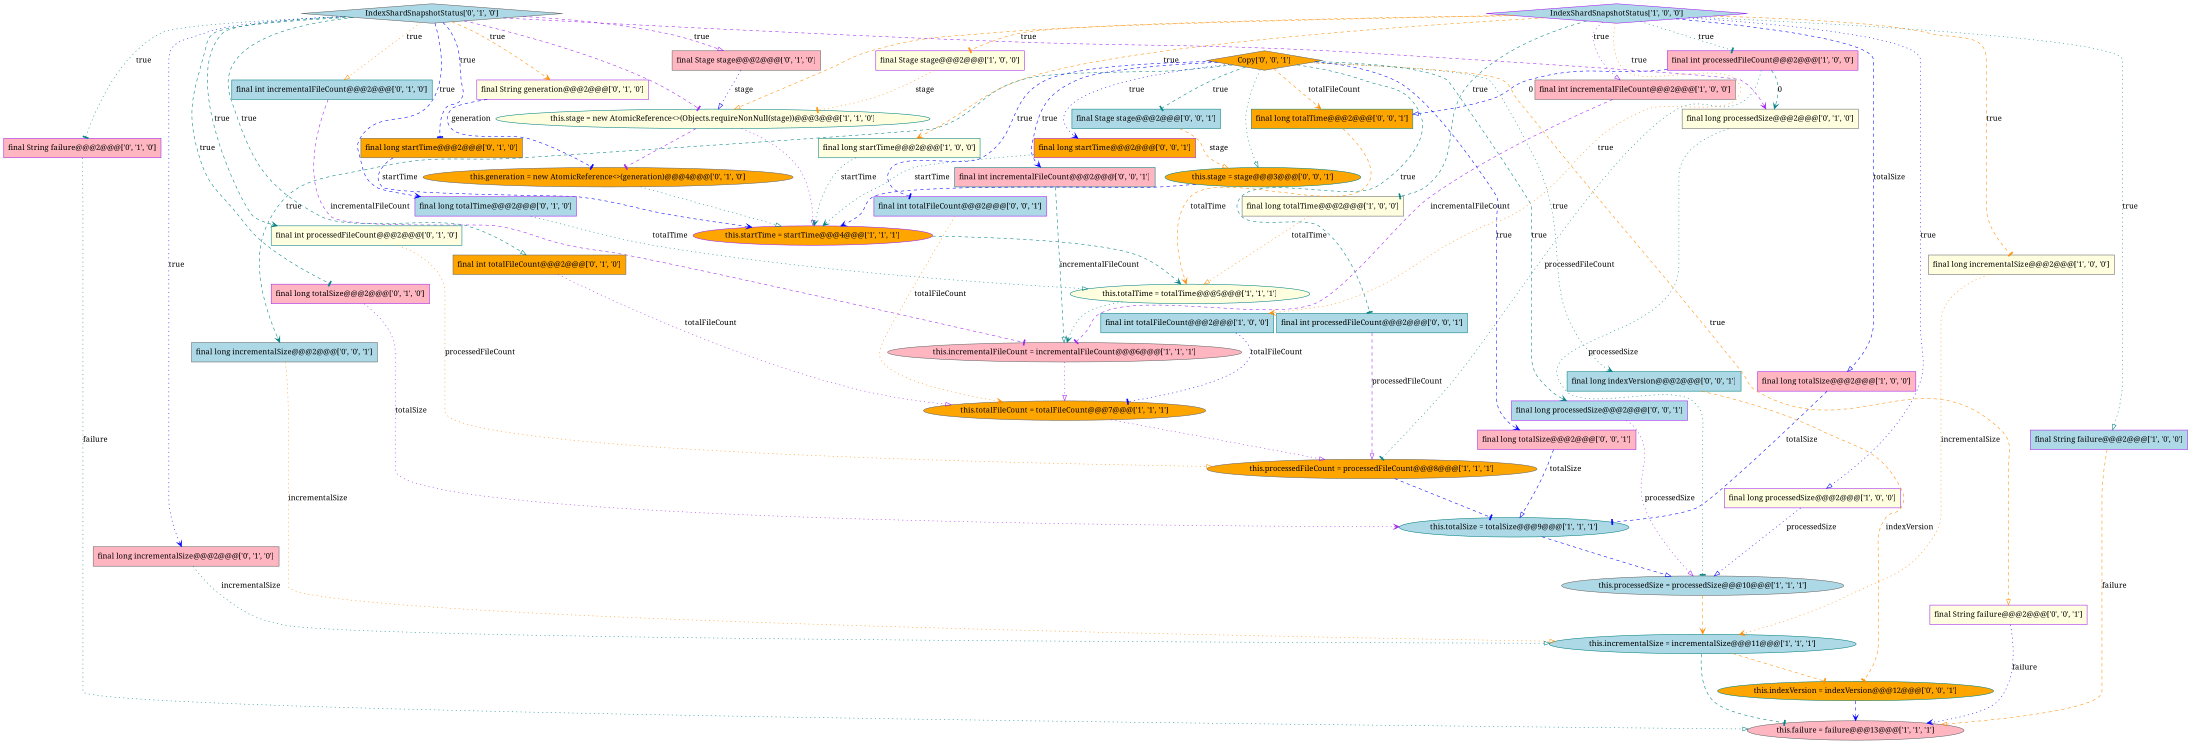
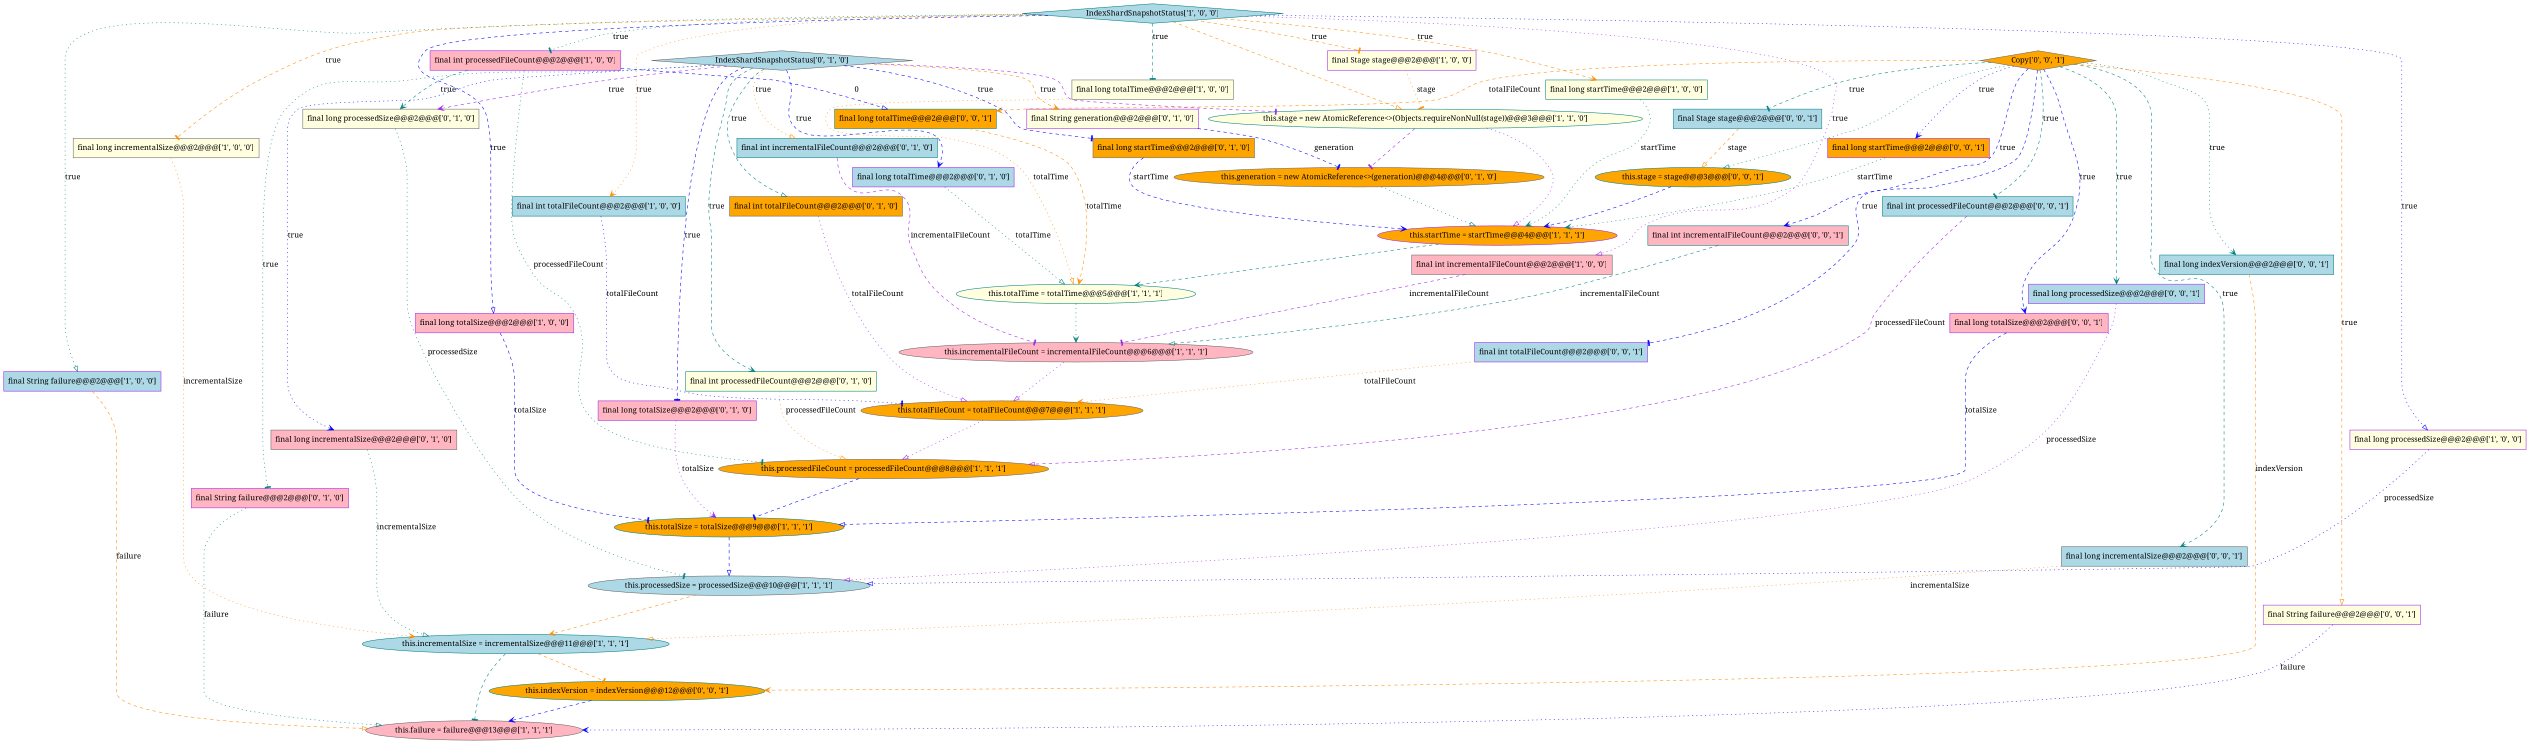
(1617, 14) -> (1153, 14)
(746, 61) -> none
(1780, 90) -> (448, 90)
(192, 116) -> (686, 224)
(1889, 177) -> (498, 148)
(1895, 479) -> (1699, 680)
(1514, 527) -> (729, 527)
